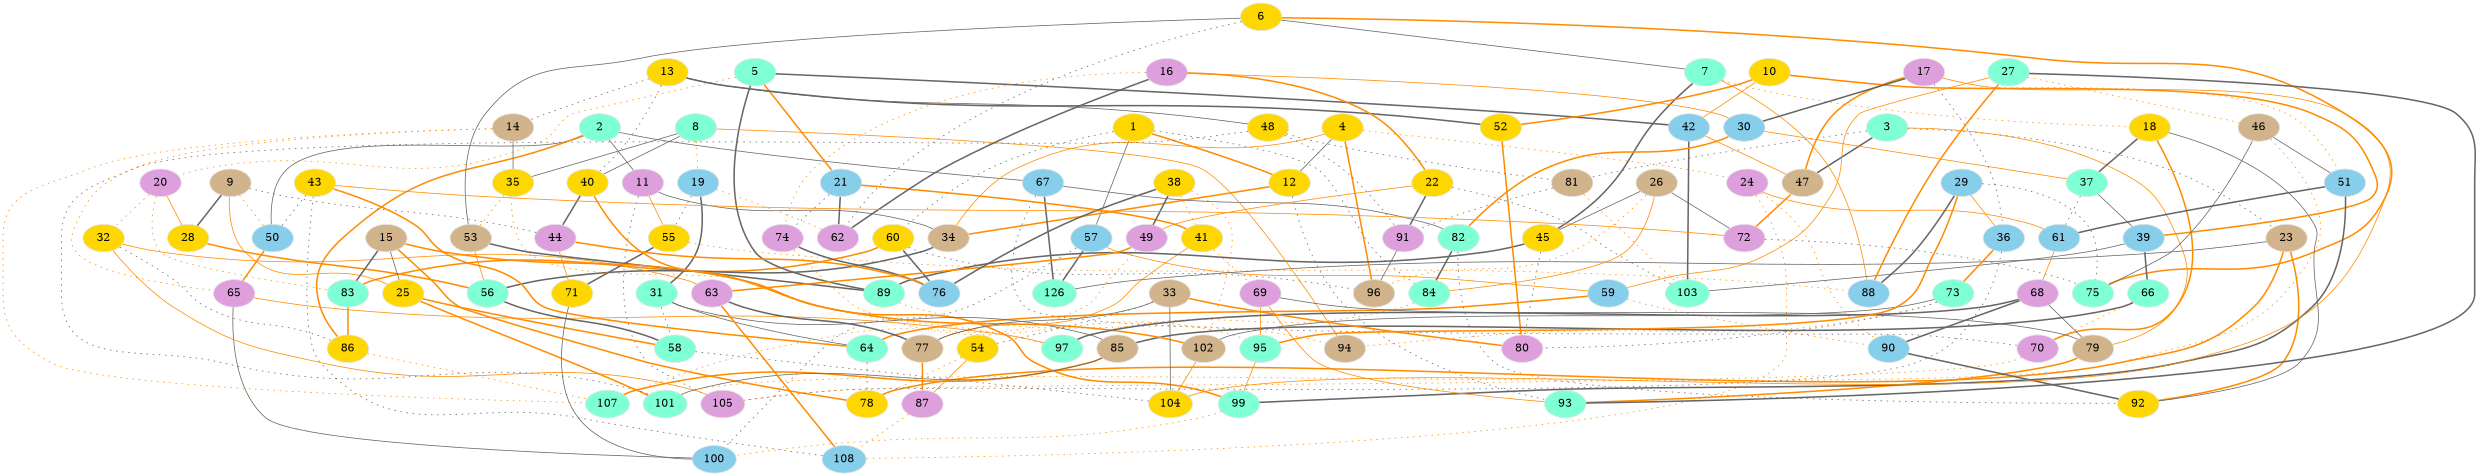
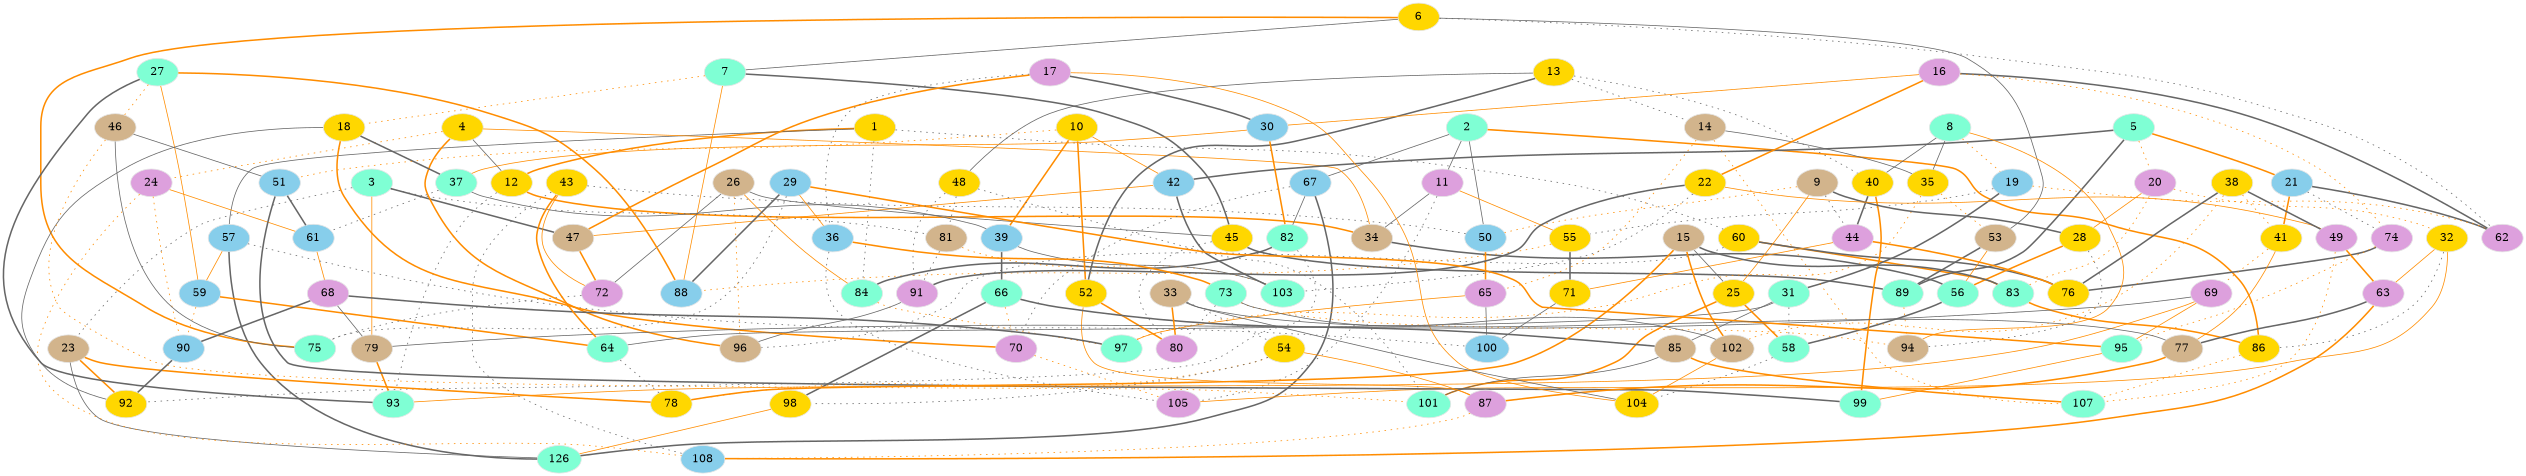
(939, 293) -> (2068, 293)
none -> (2039, 332)
none -> (1252, 382)
none -> (790, 404)
(979, 438) -> none
